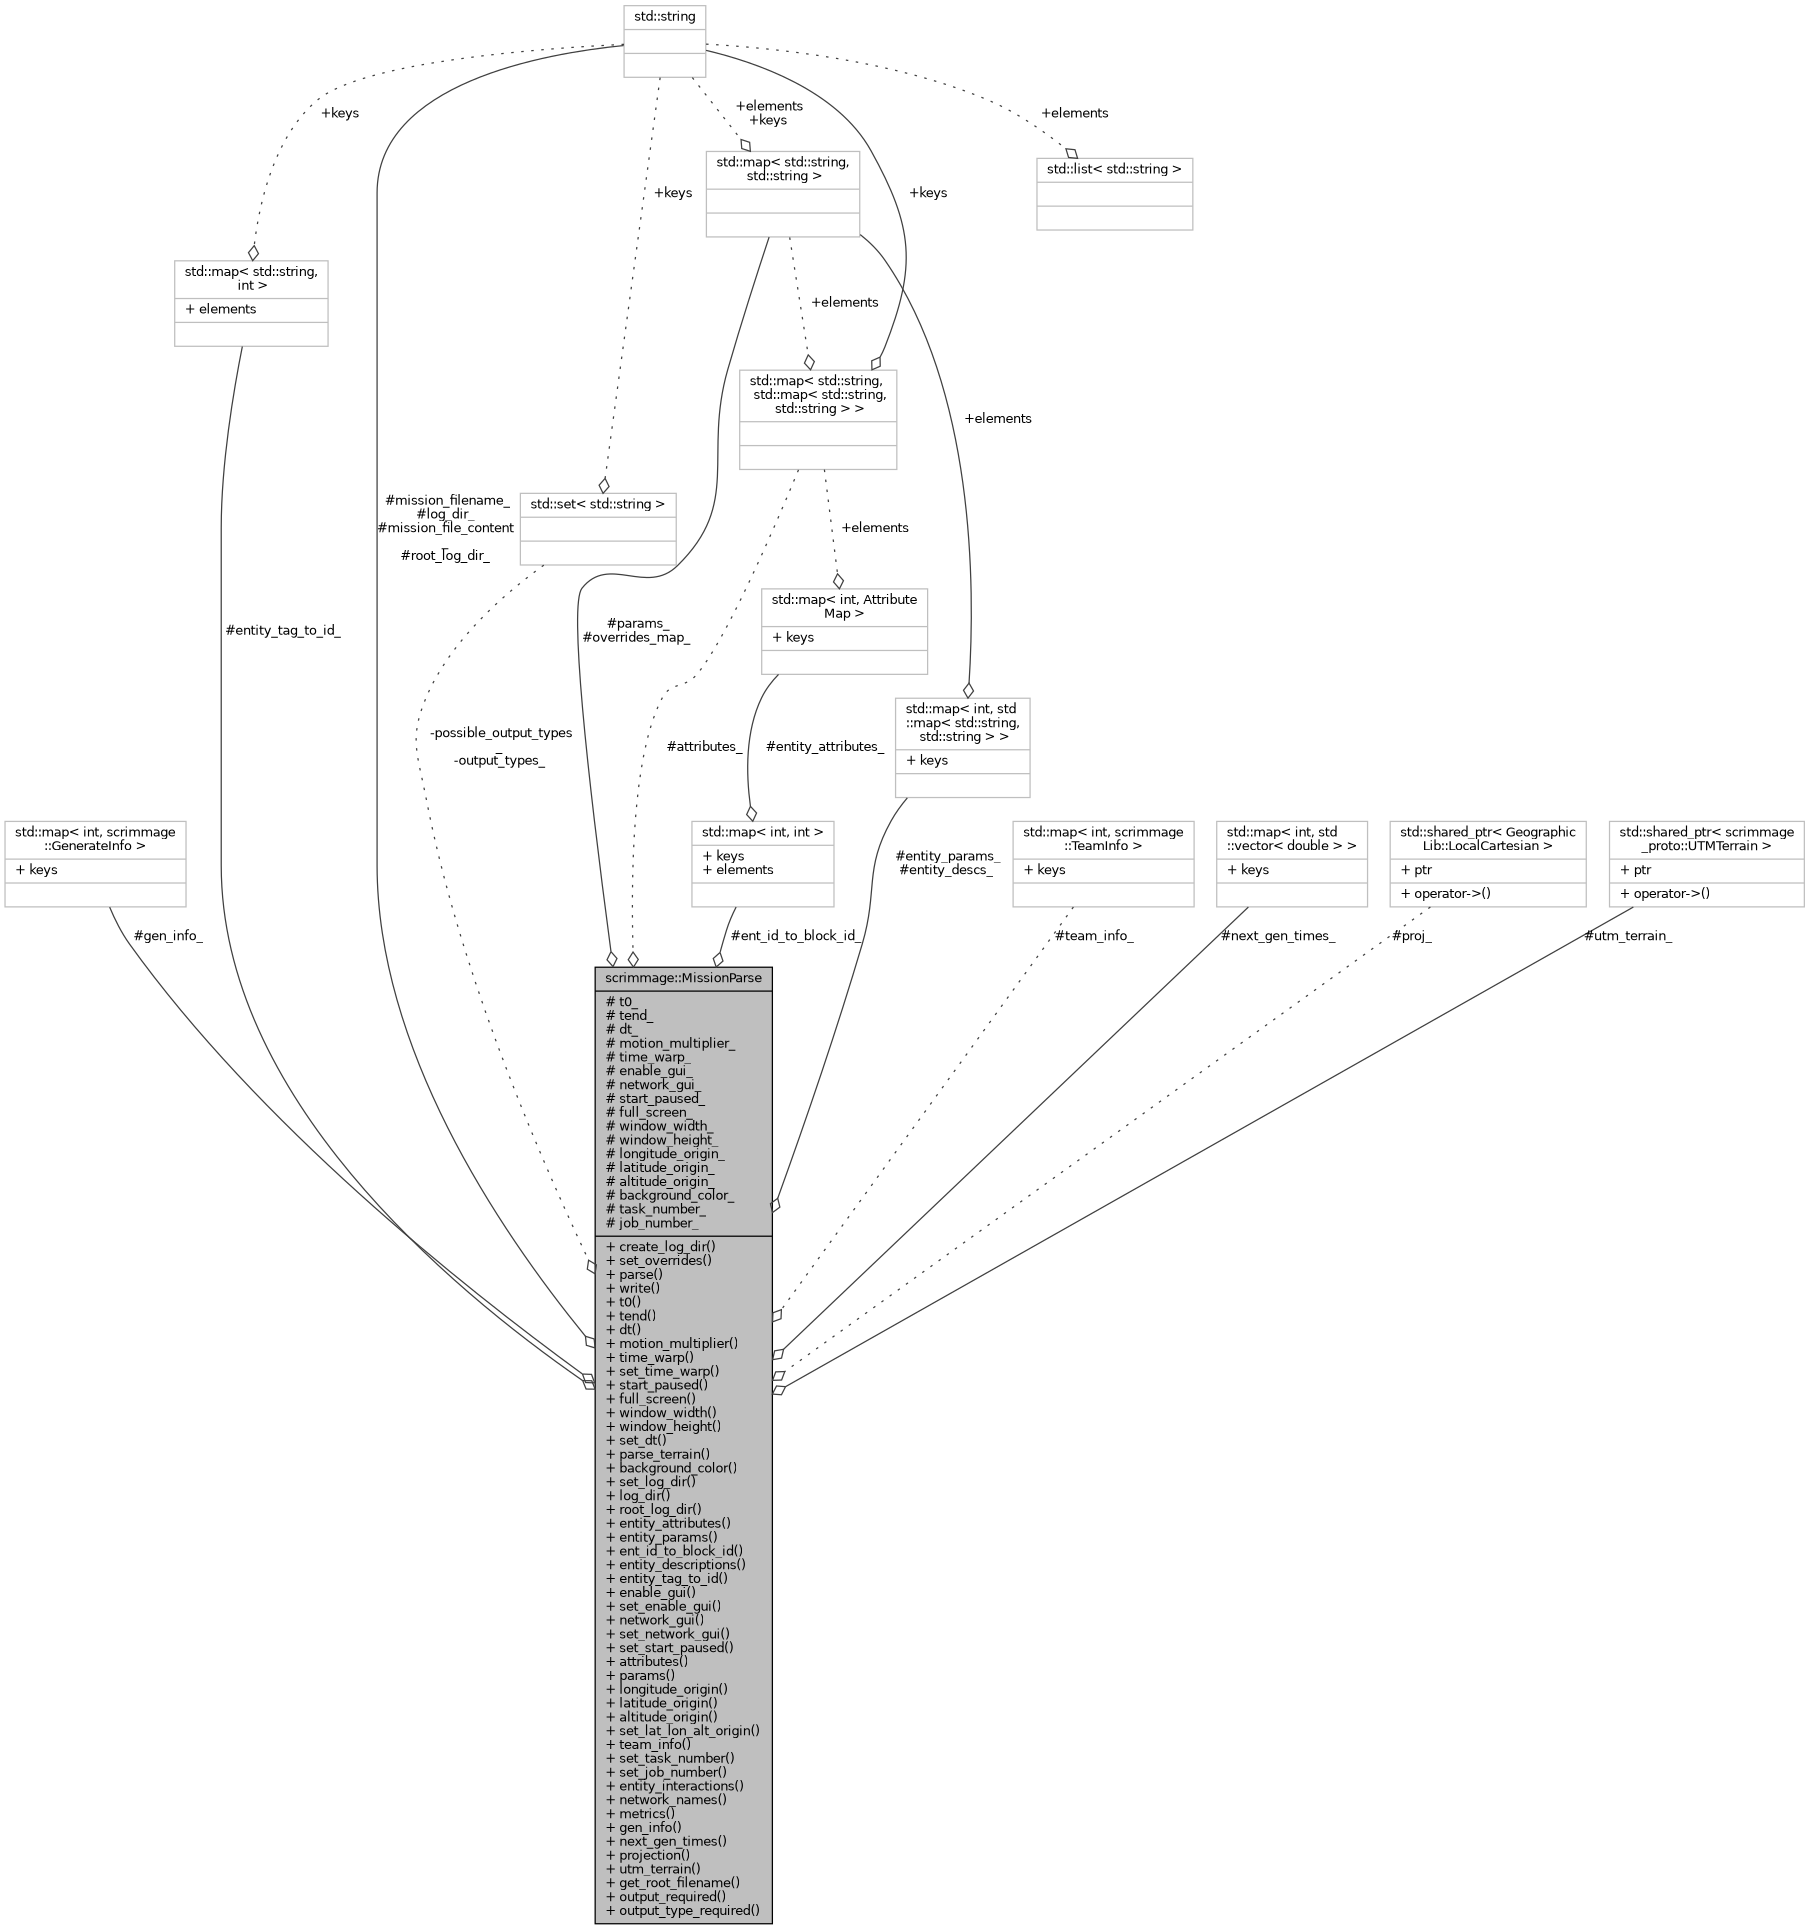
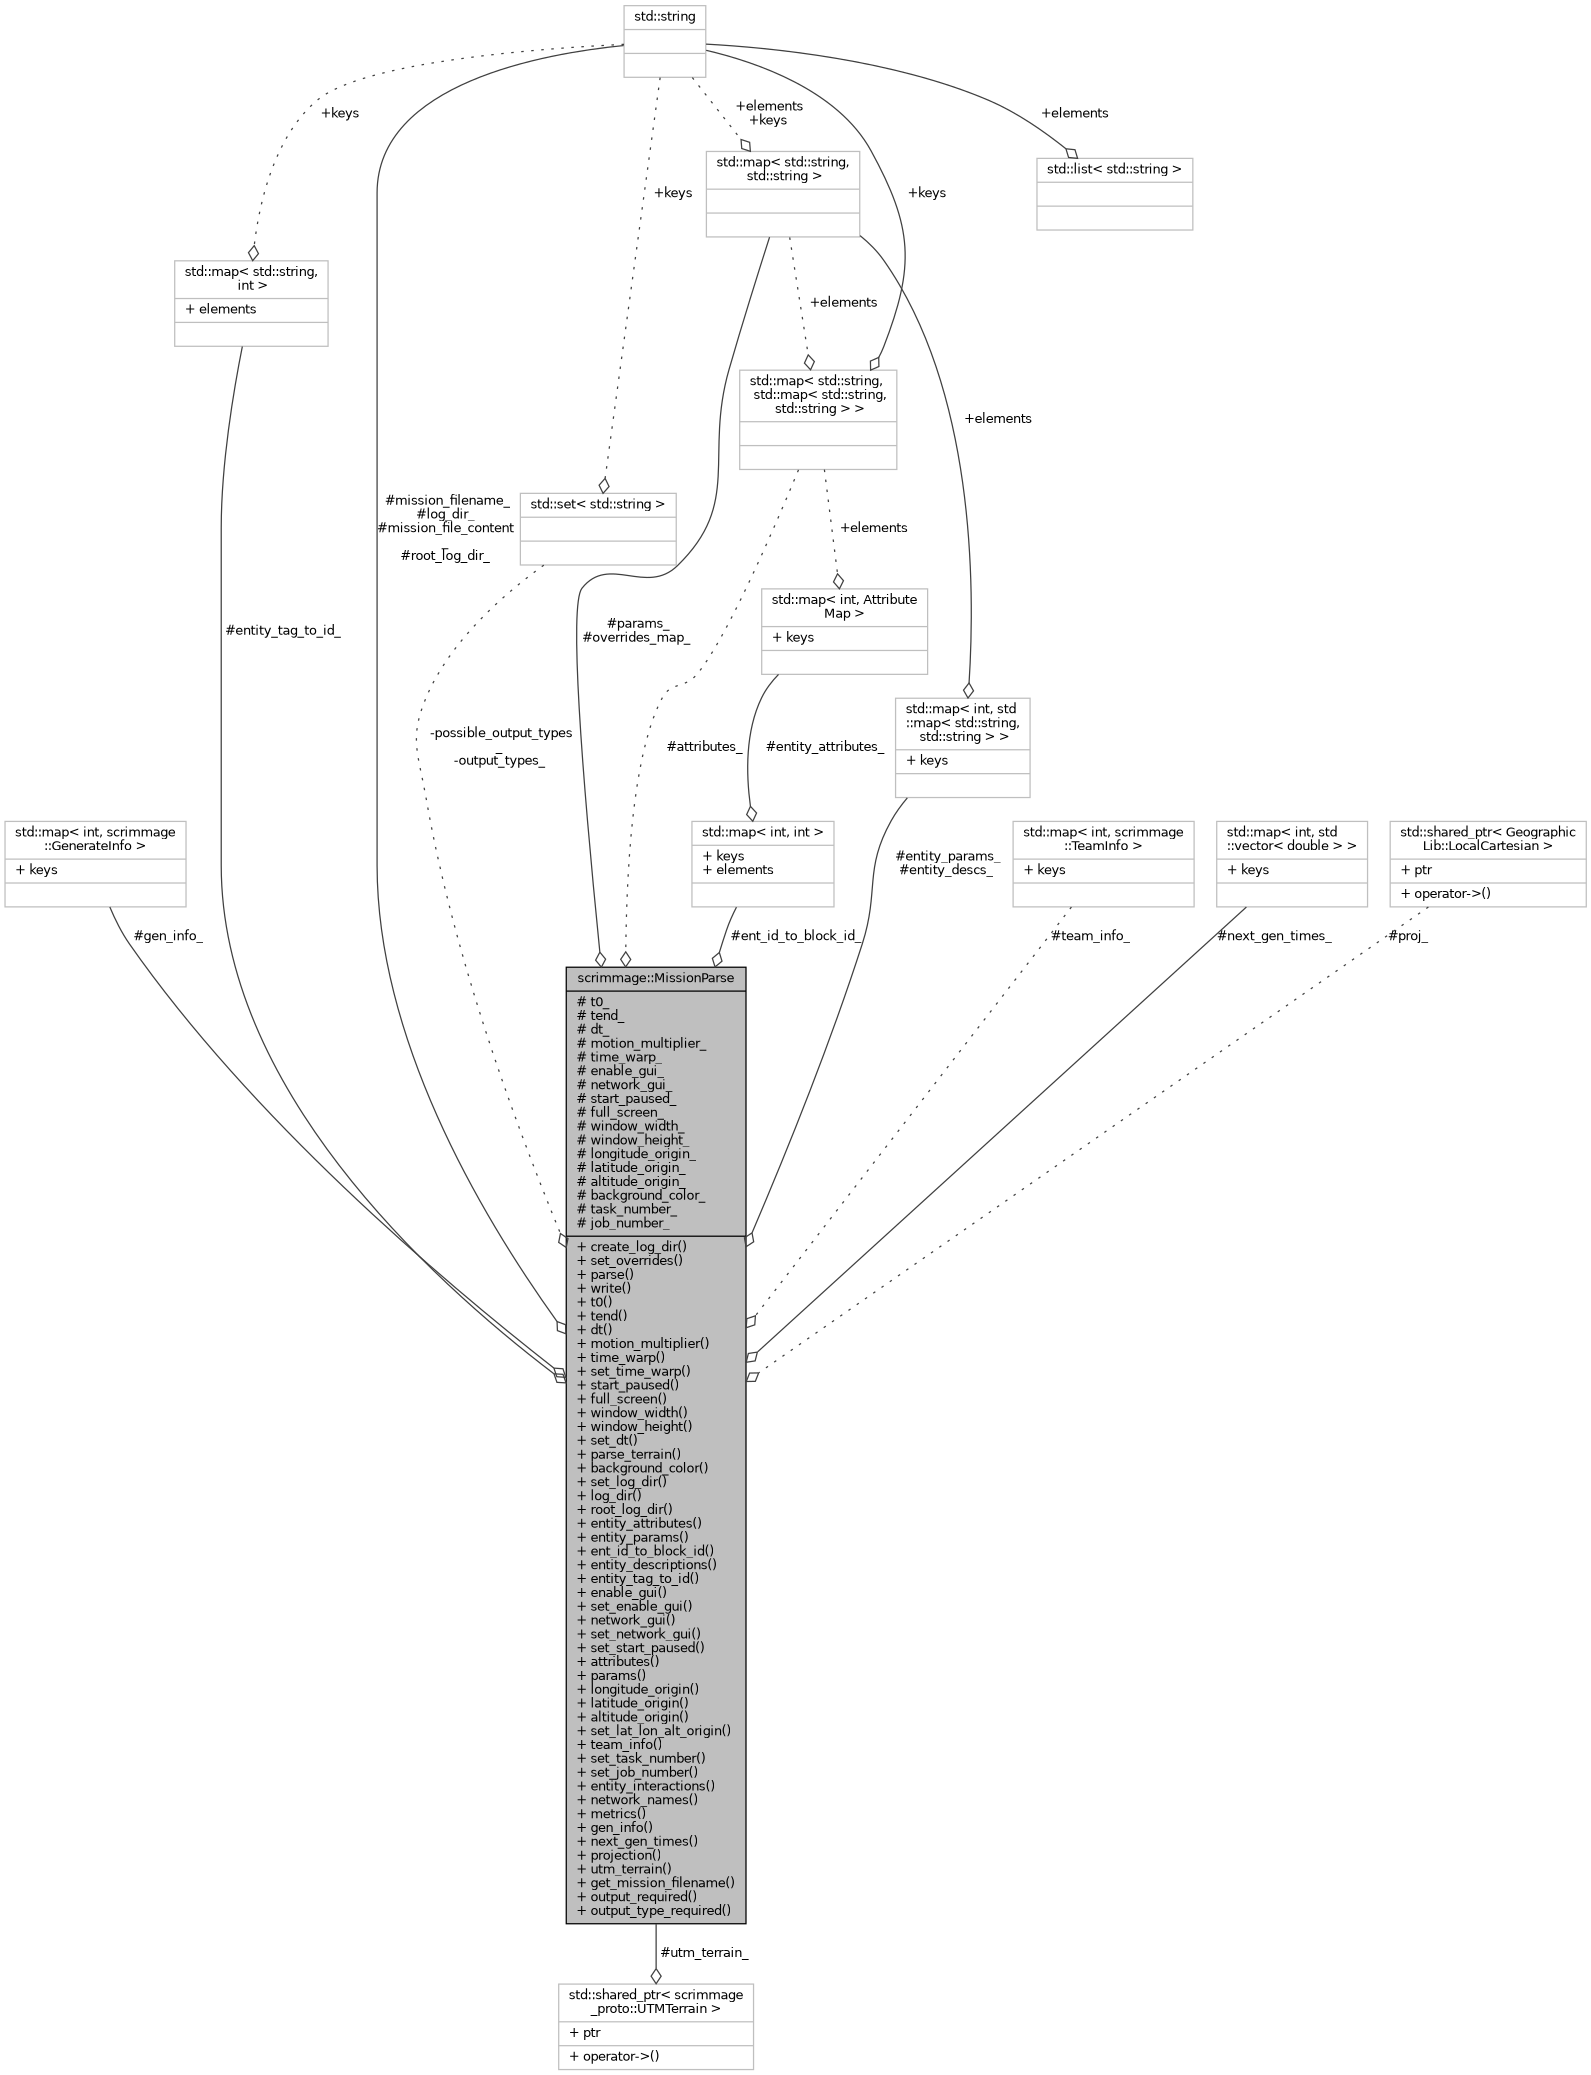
(894, 70) -> (894, 70)
(1209, 1147) -> (656, 1946)
(673, 1884) -> (656, 1884)
